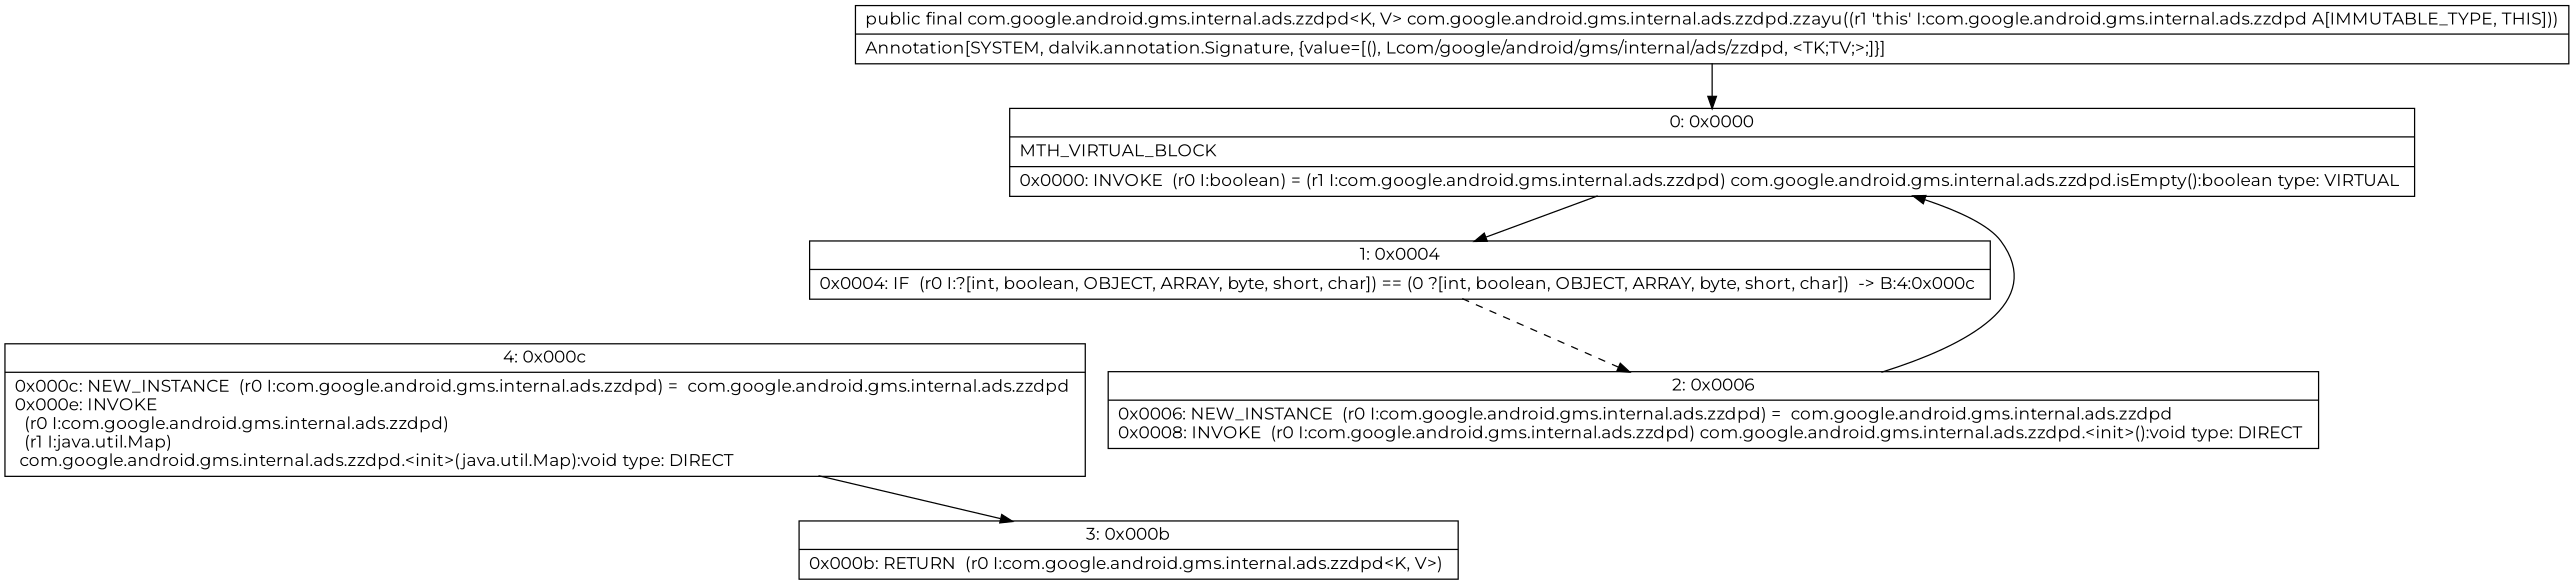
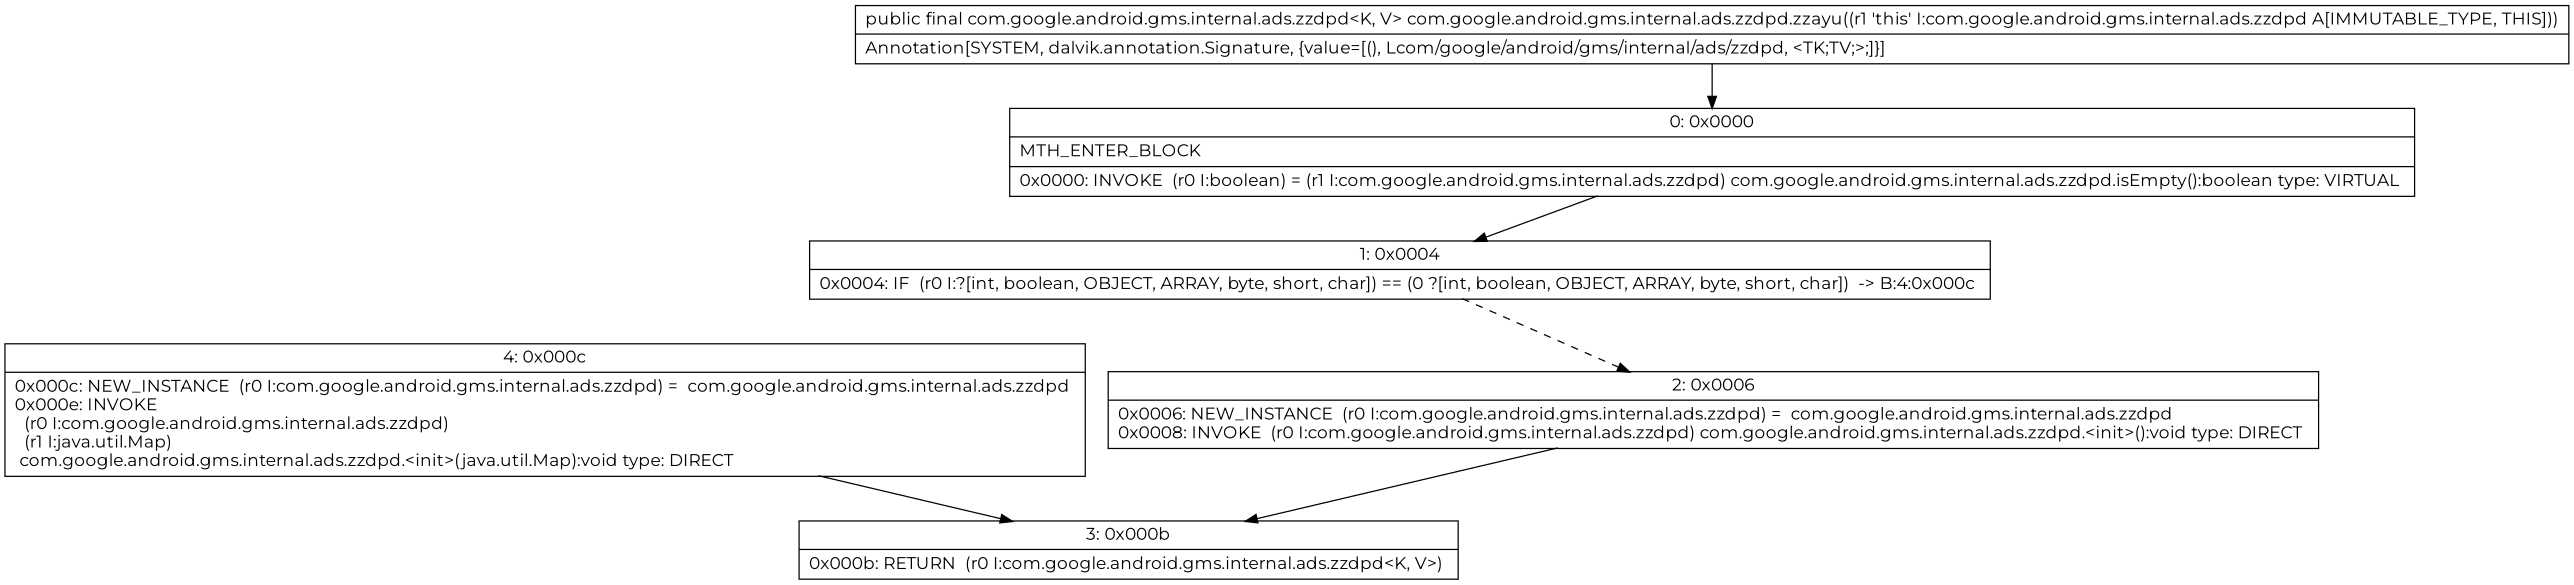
(1119, 151) -> (1111, 151)
(2007, 299) -> (1408, 483)
